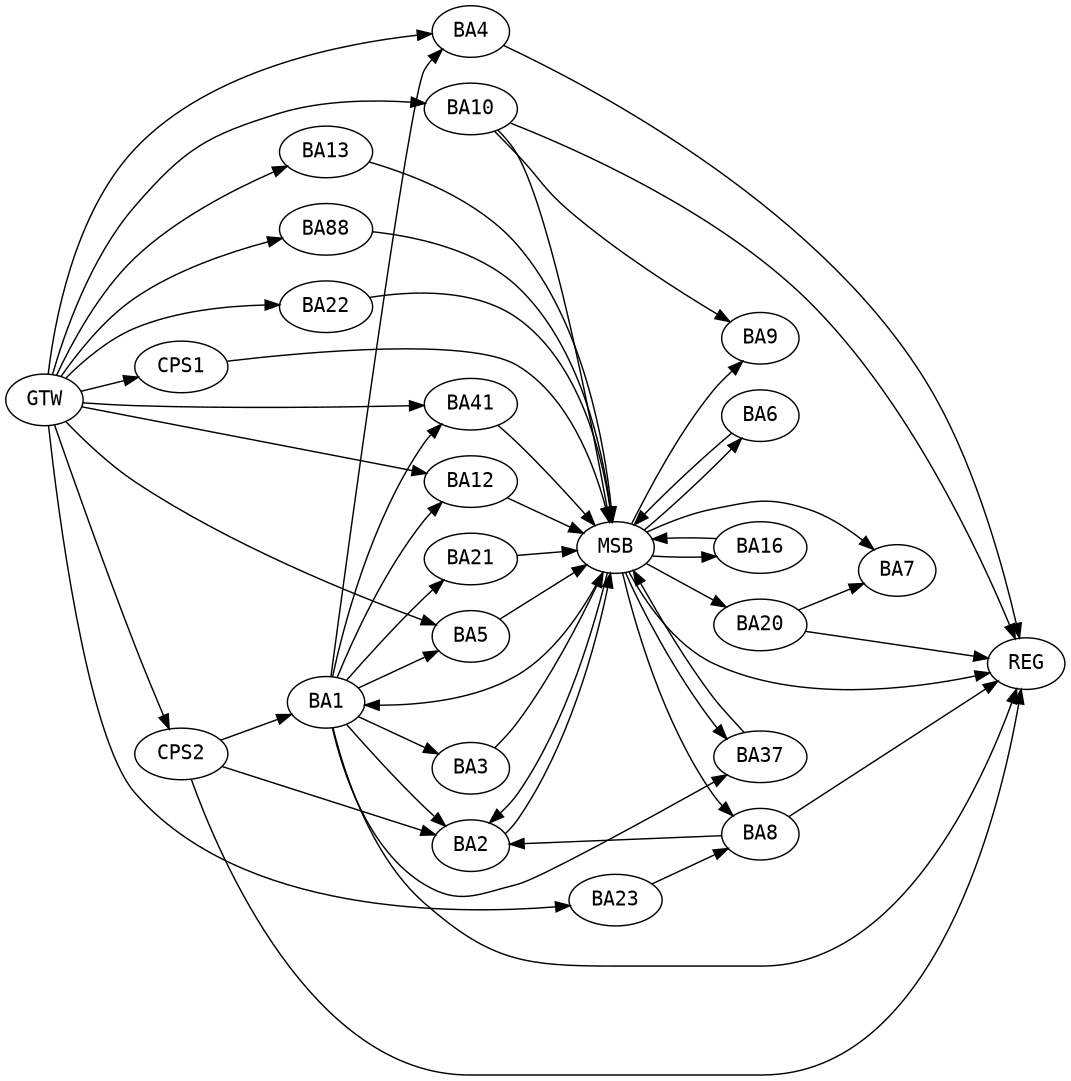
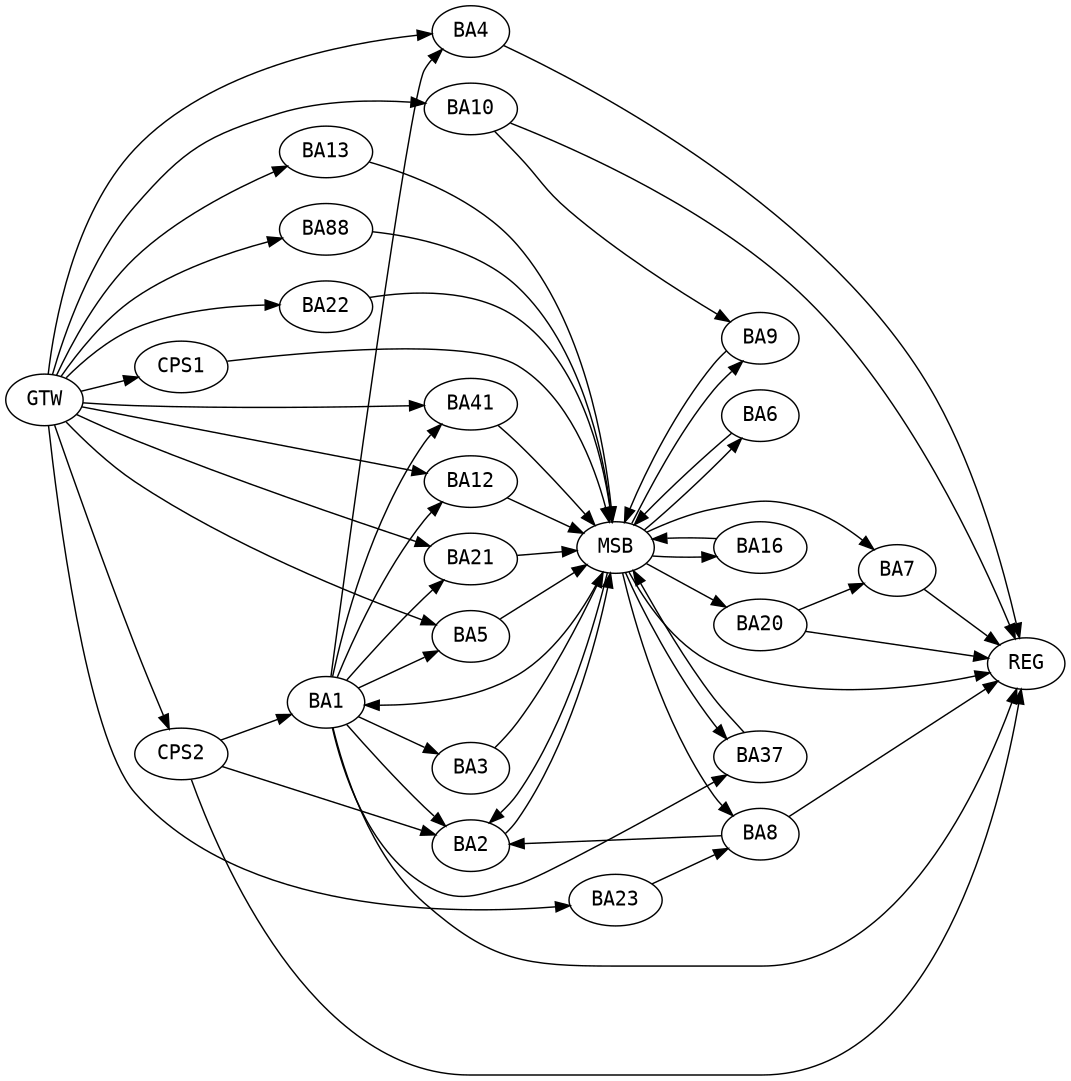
(562, 294) -> (672, 426)
none -> (245, 482)
none -> (956, 613)
